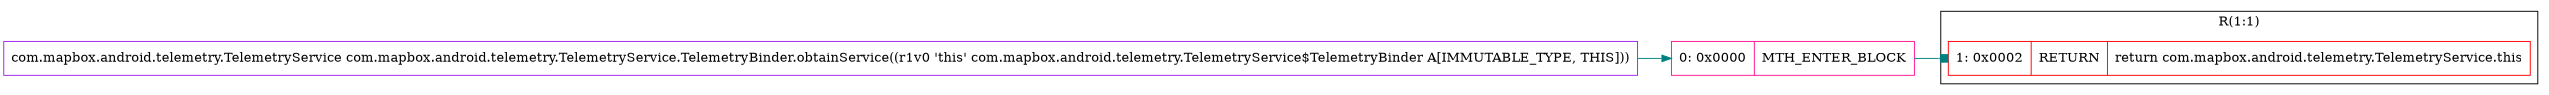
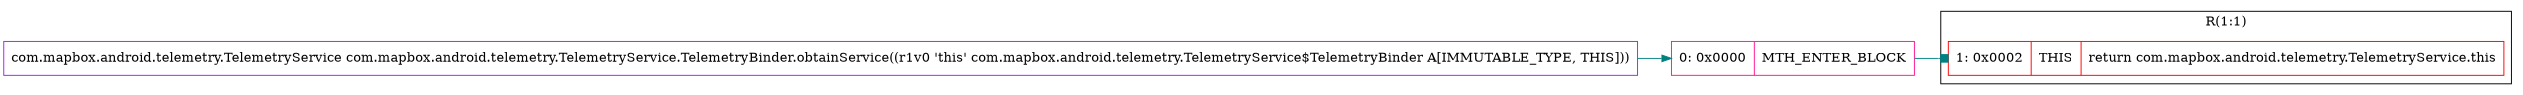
(2069, 58) -> (2056, 58)
